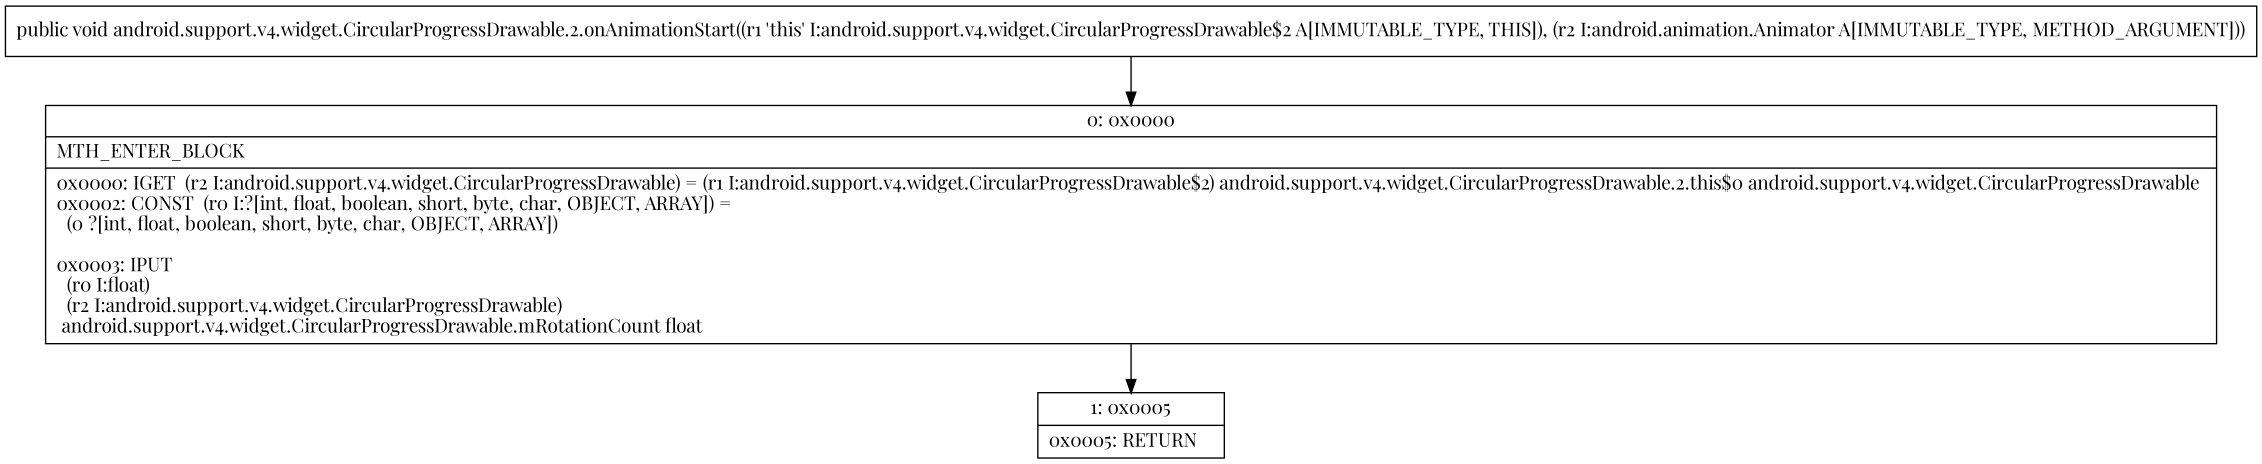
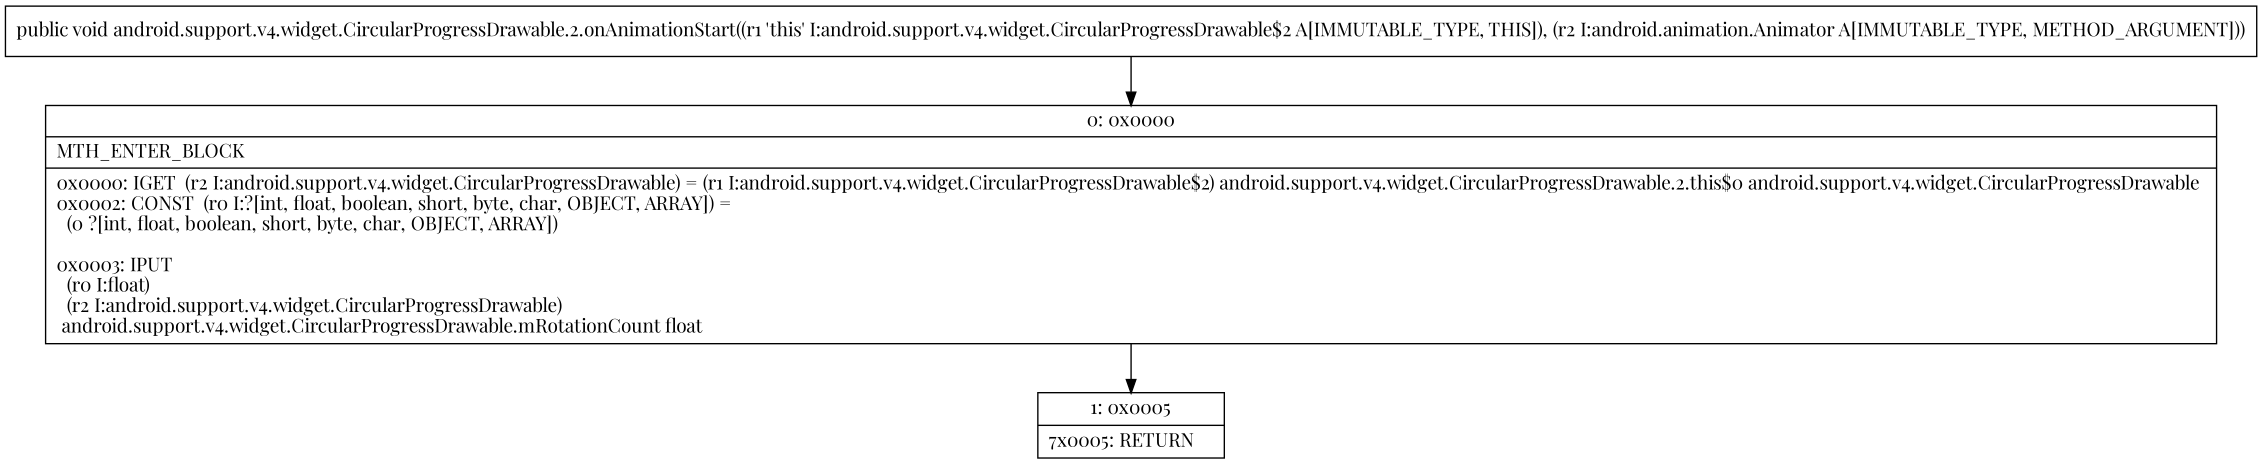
(1131, 441) -> (1129, 441)
